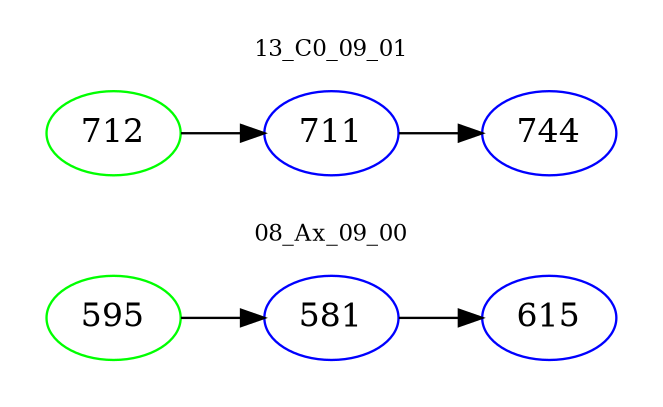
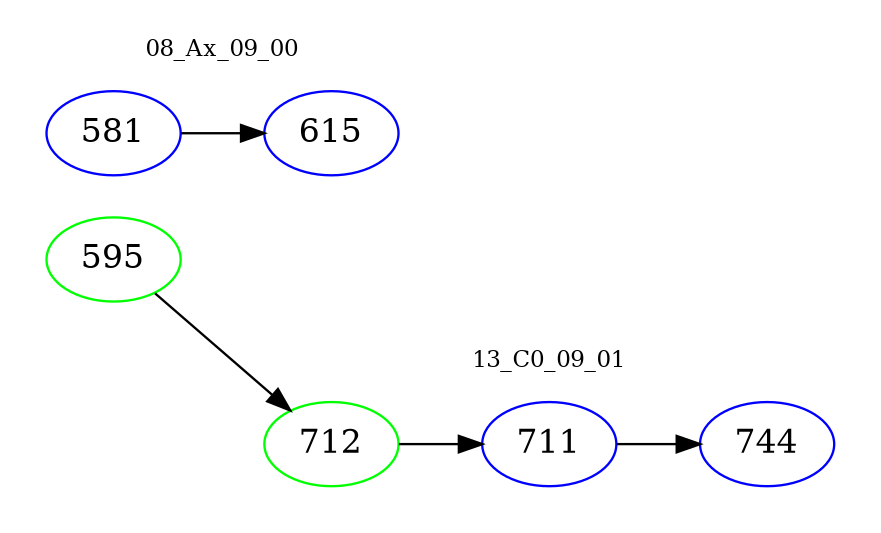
(211, 318) -> (214, 344)
